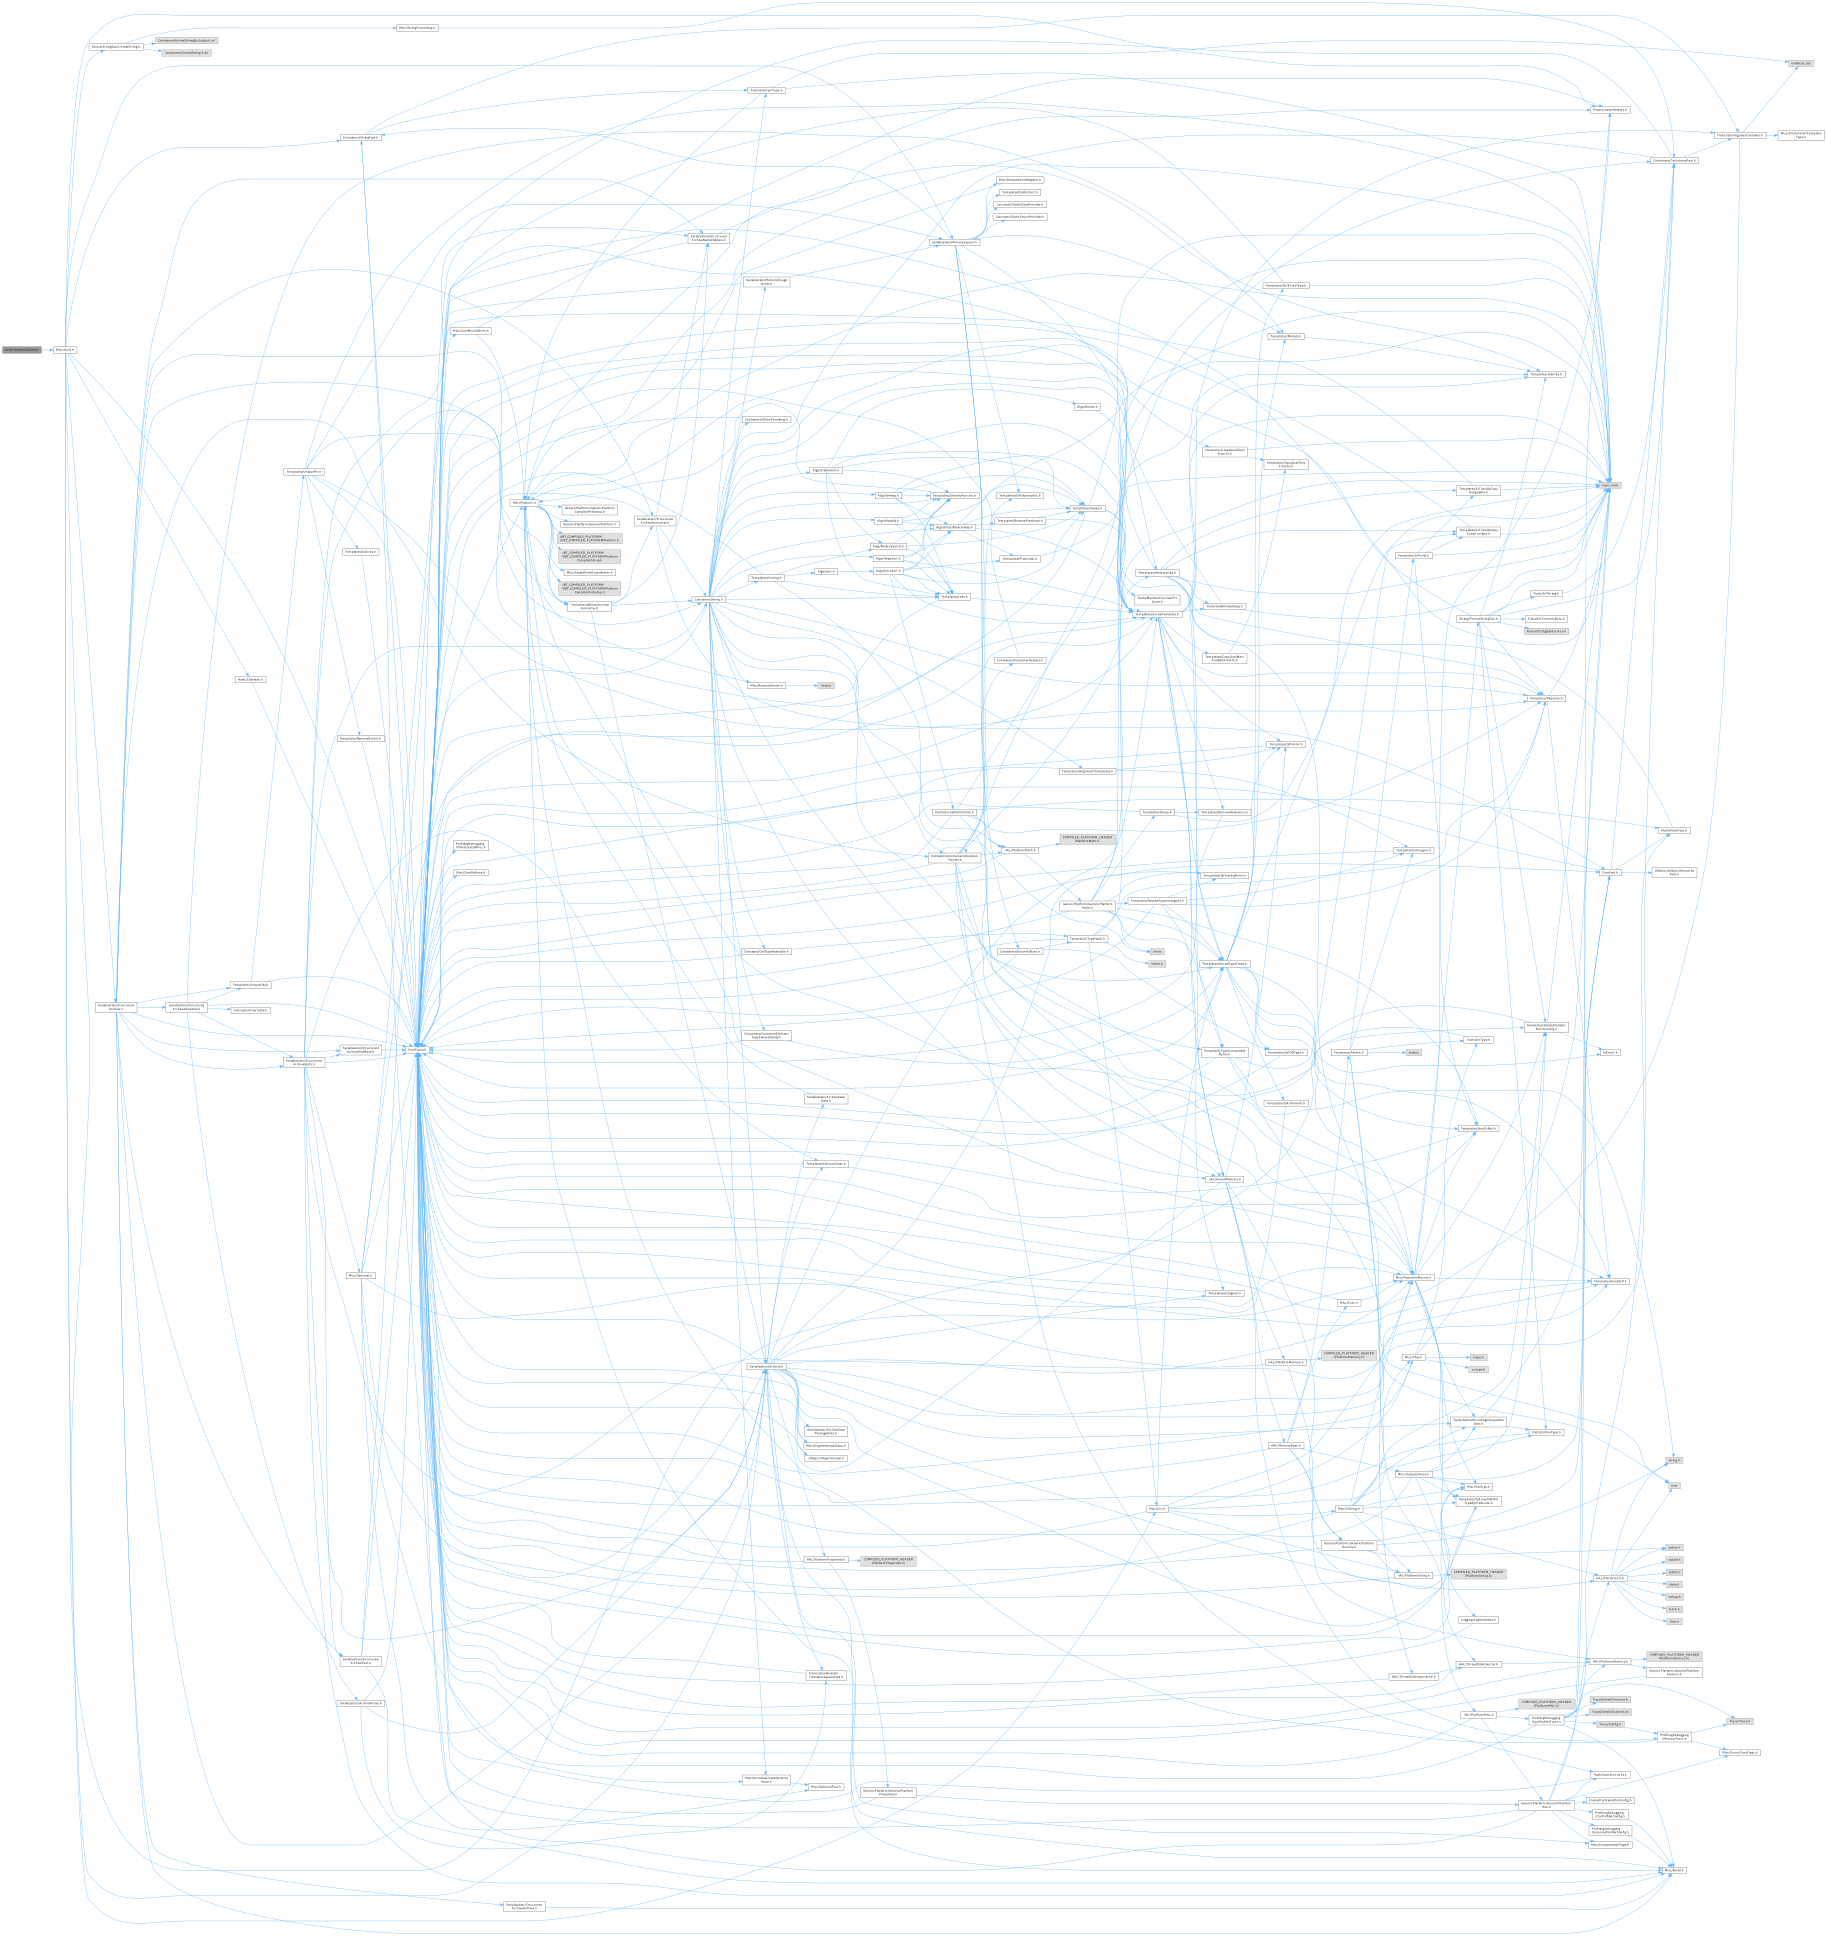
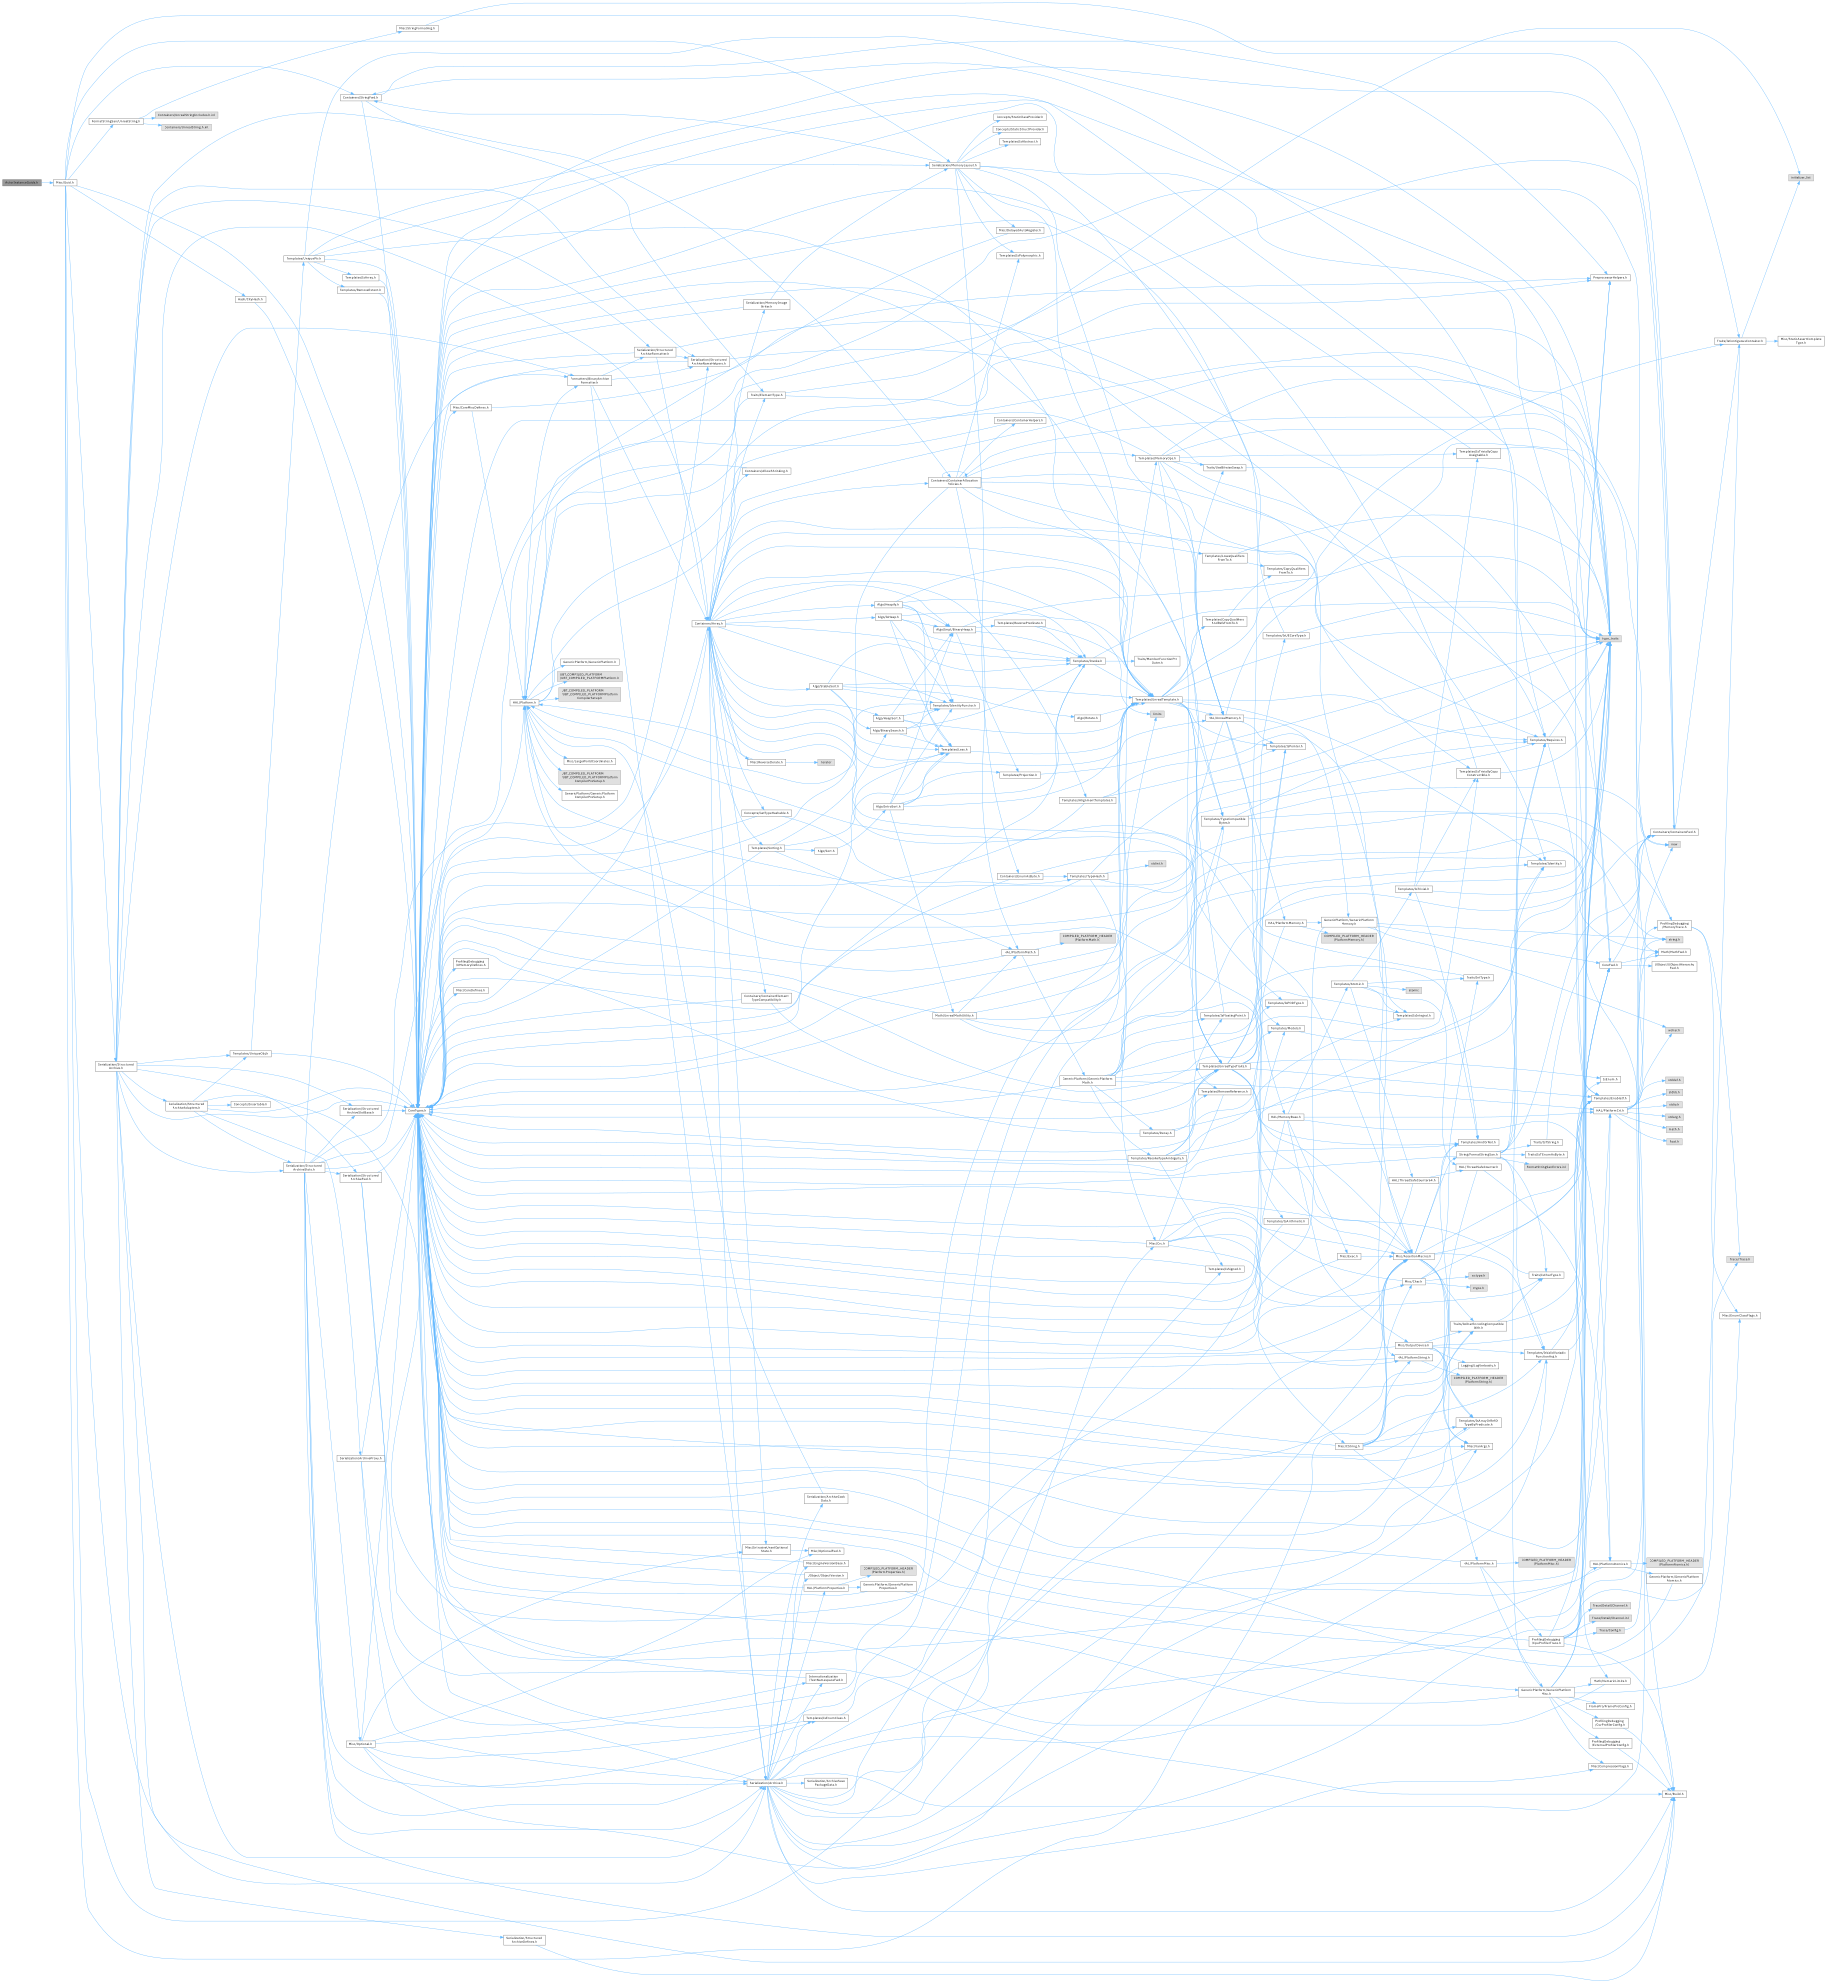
(1062, 547) -> (1063, 570)
none -> (1341, 1091)
(837, 1140) -> none
